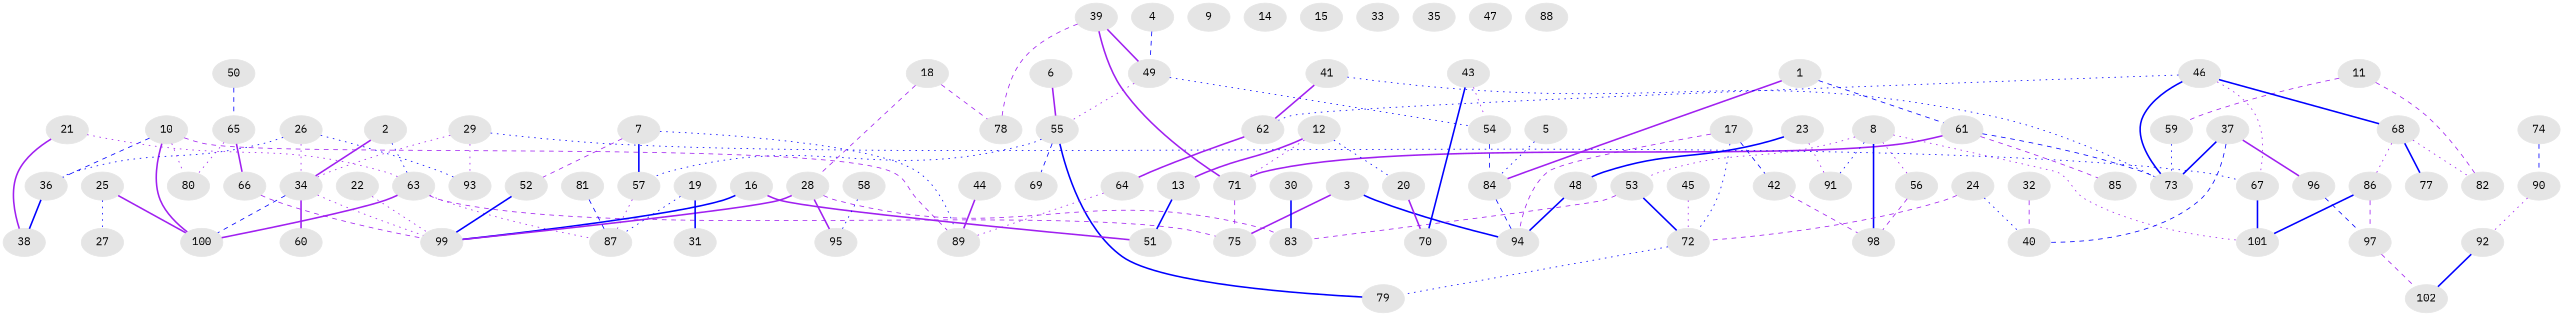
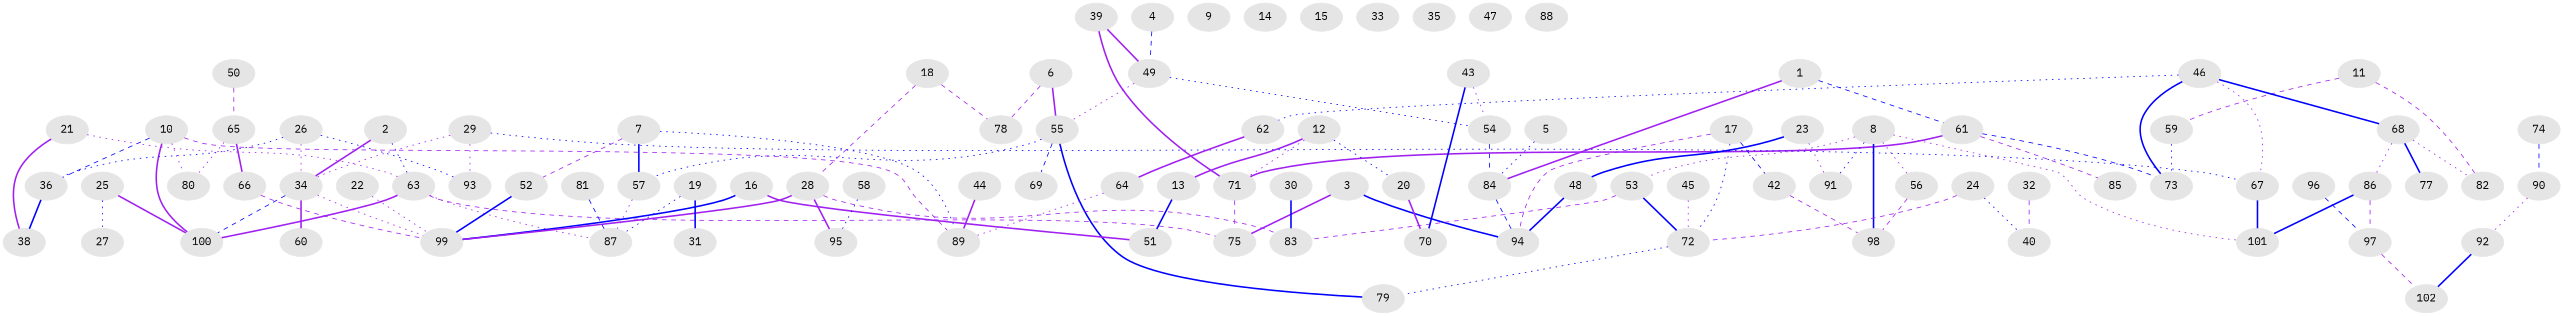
(1025, 57) -> (1026, 102)
(1327, 74) -> none
(234, 102) -> (234, 102)
(2228, 130) -> none
